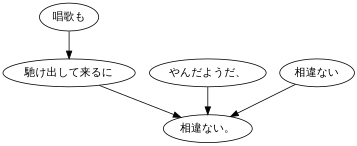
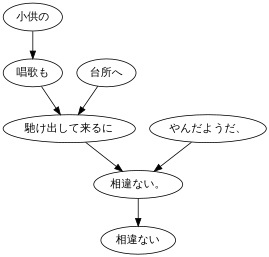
none -> (33, 17)
none -> (106, 73)
(266, 99) -> (138, 209)
